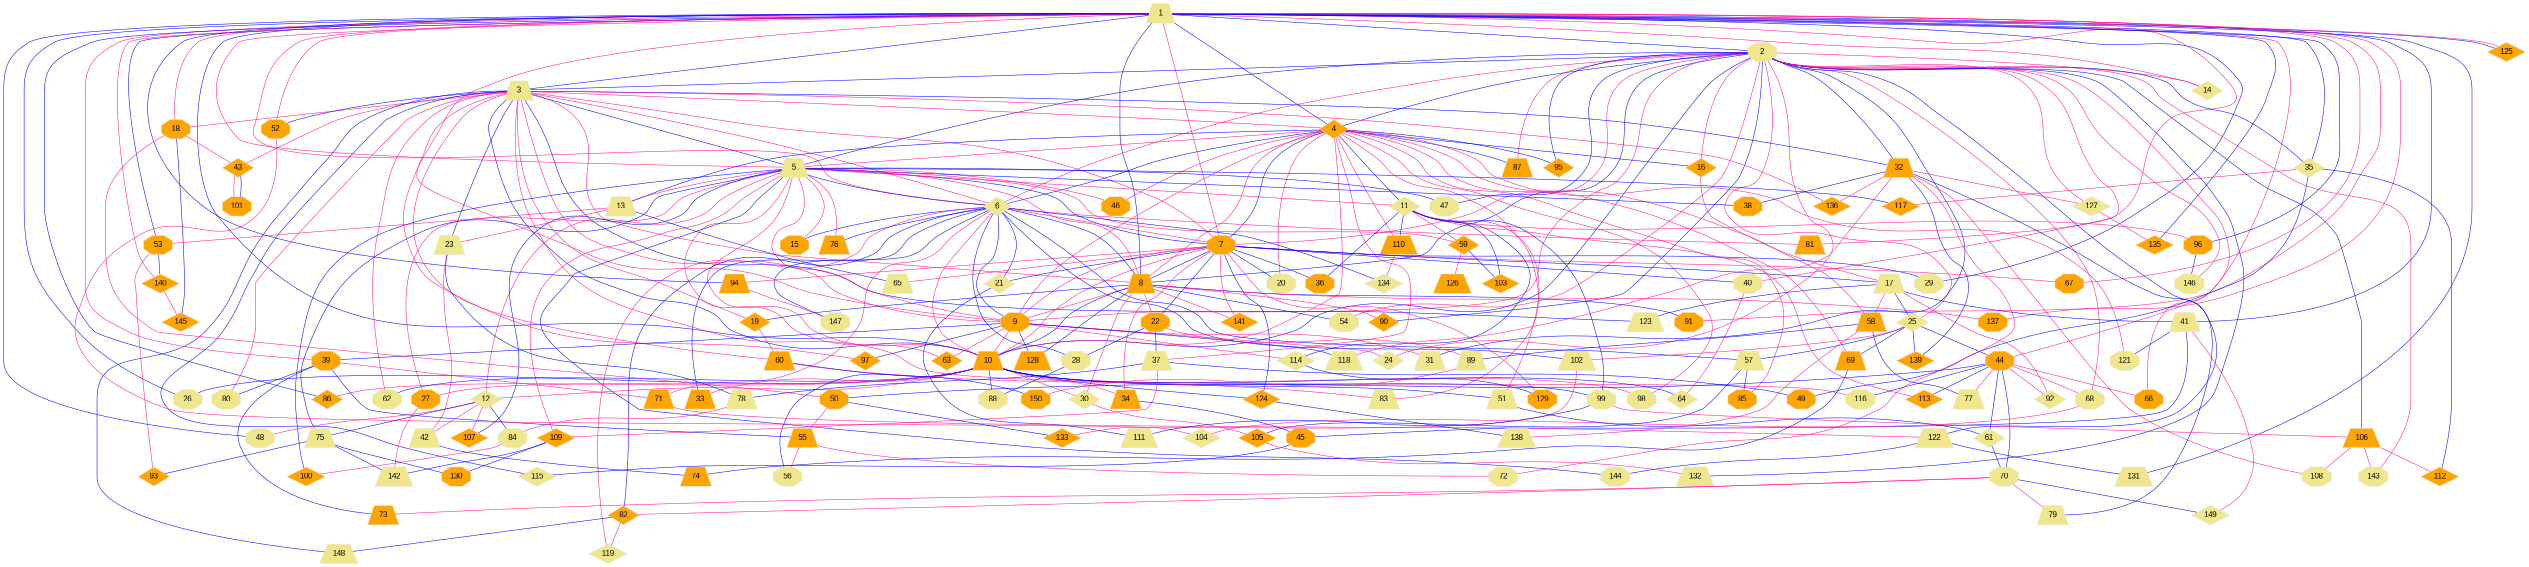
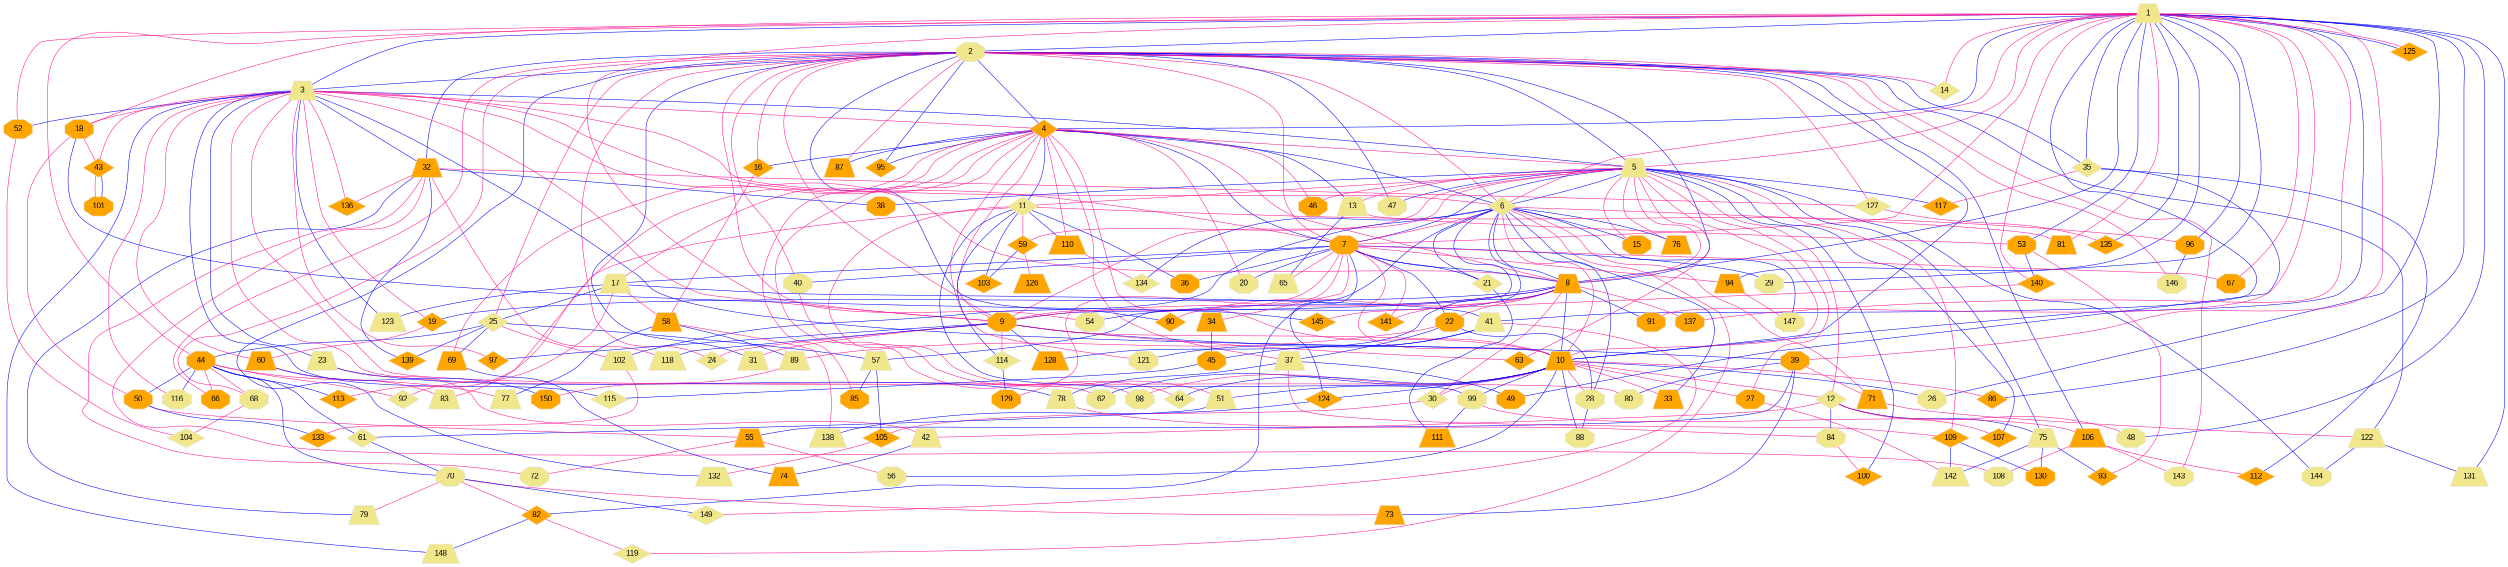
(516, 230) -> none
(1059, 380) -> (1576, 380)
(1139, 438) -> (1437, 438)
